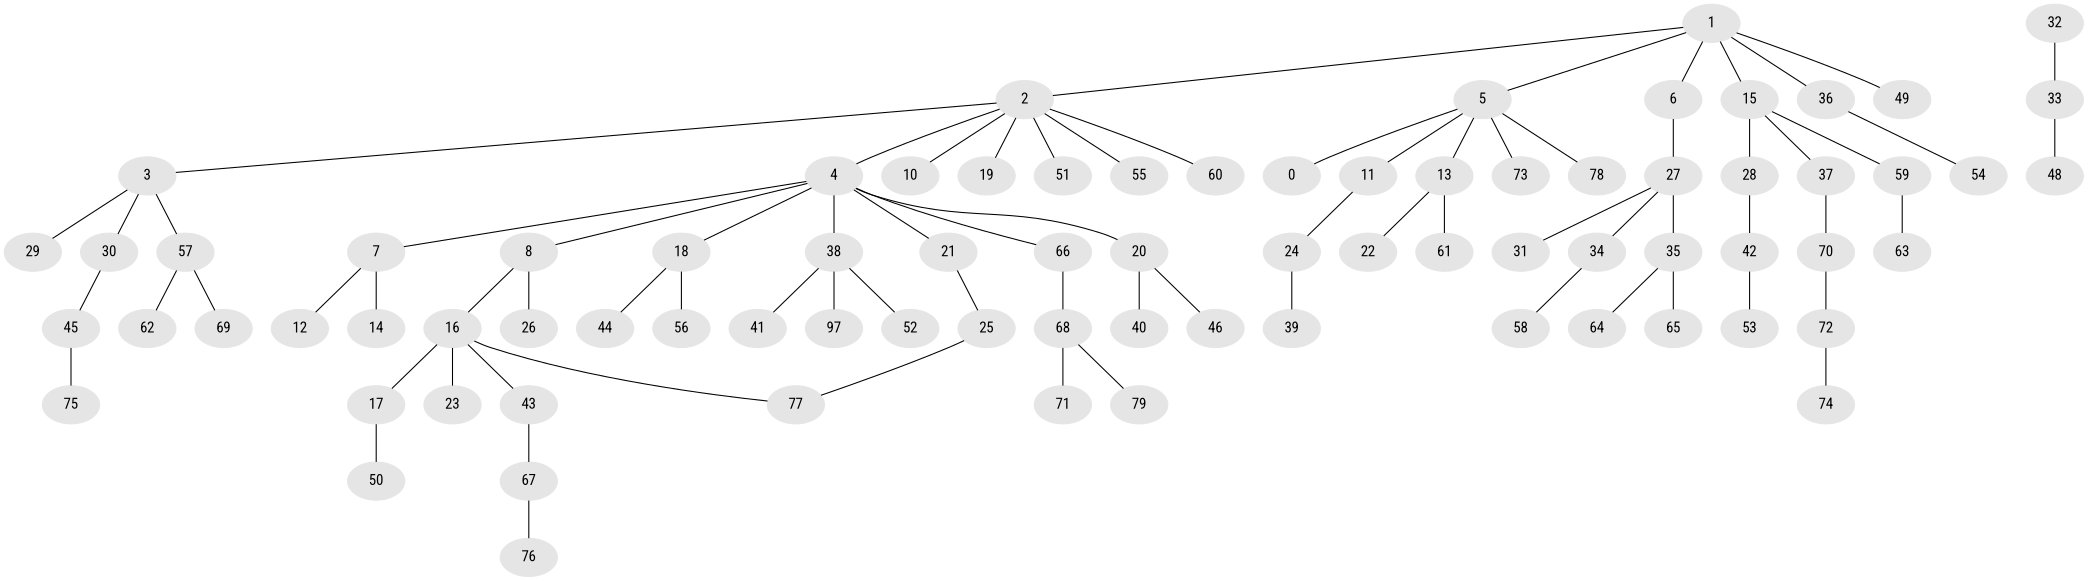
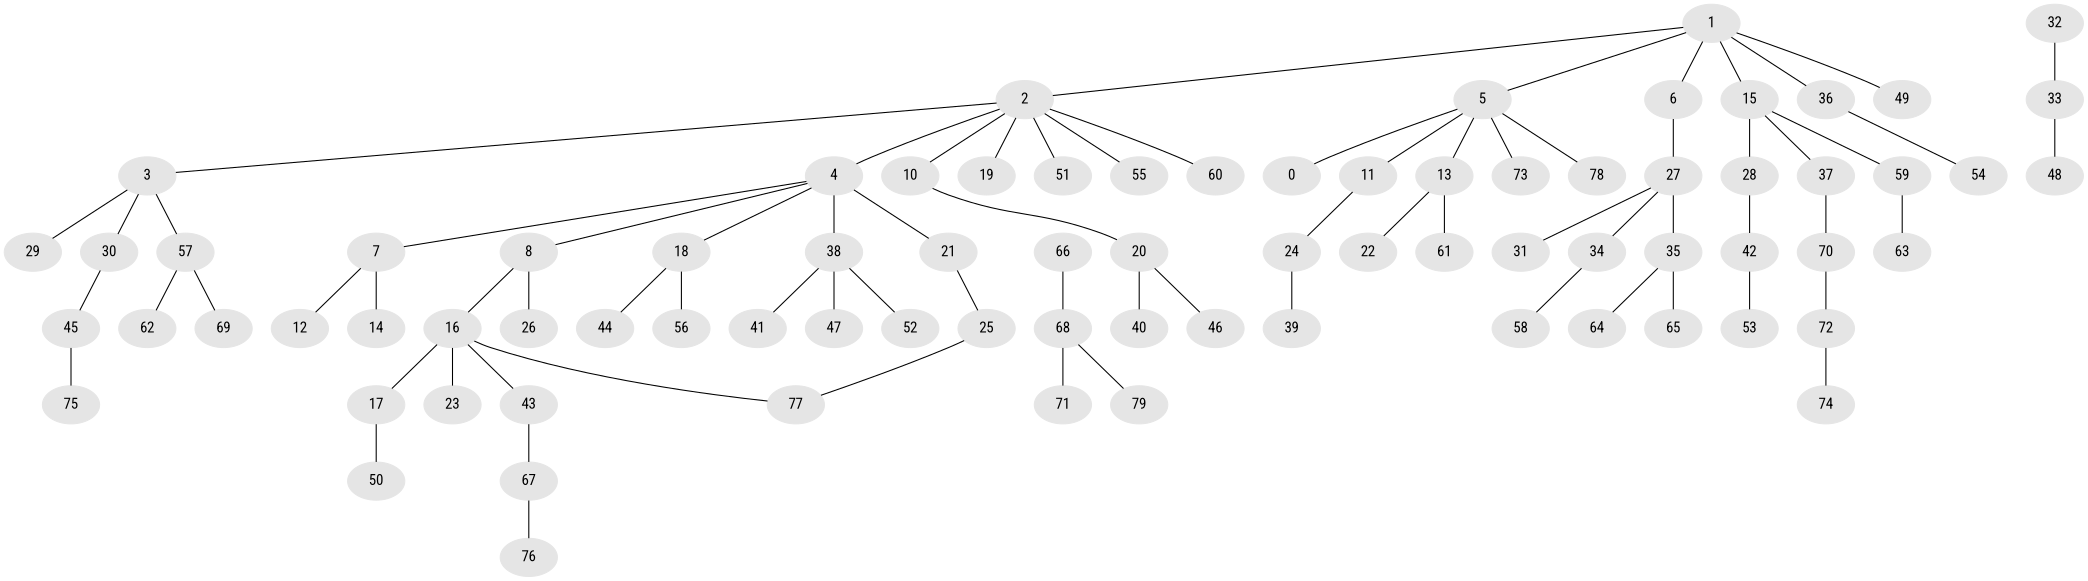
(987, 214) -> (1025, 214)
(945, 220) -> none
(834, 329) -> (834, 329)
